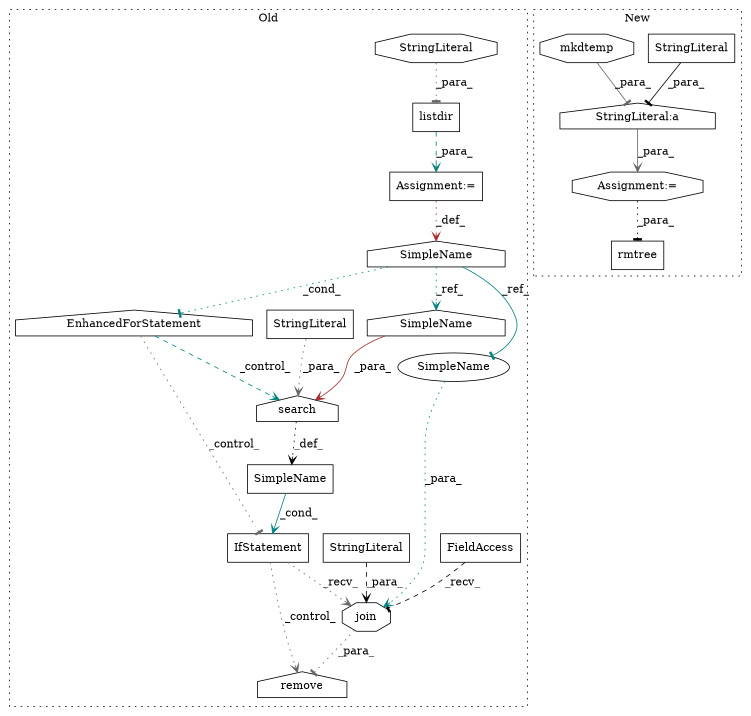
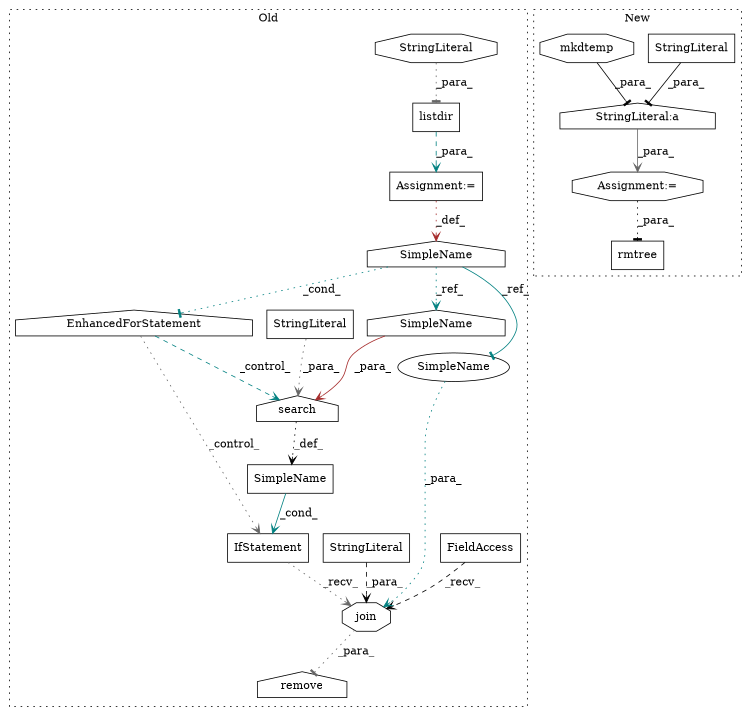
(611, 82) -> (611, 82)
(198, 431) -> (198, 431)
(431, 587) -> (431, 587)
(281, 614) -> none
